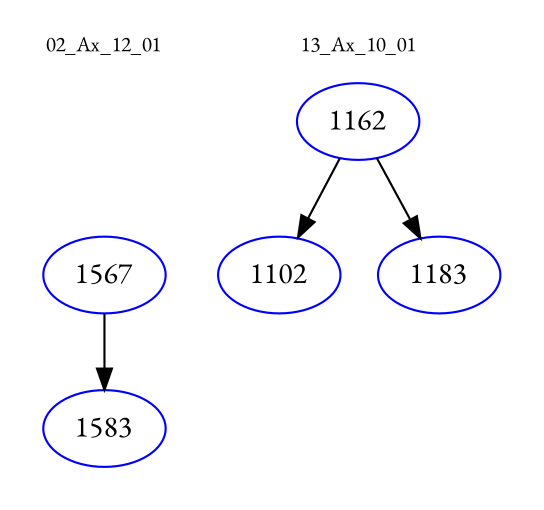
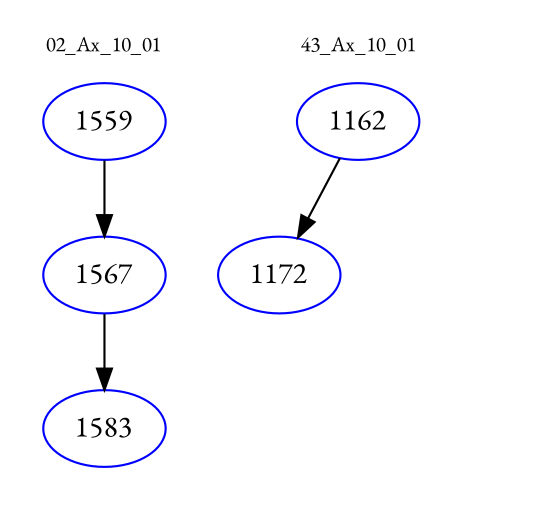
(104, 46) -> (104, 46)
(359, 46) -> (359, 46)
none -> (104, 122)
(279, 275) -> (279, 275)
(439, 275) -> none
